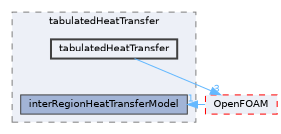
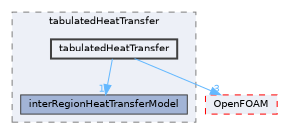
(202, 105) -> (110, 72)
